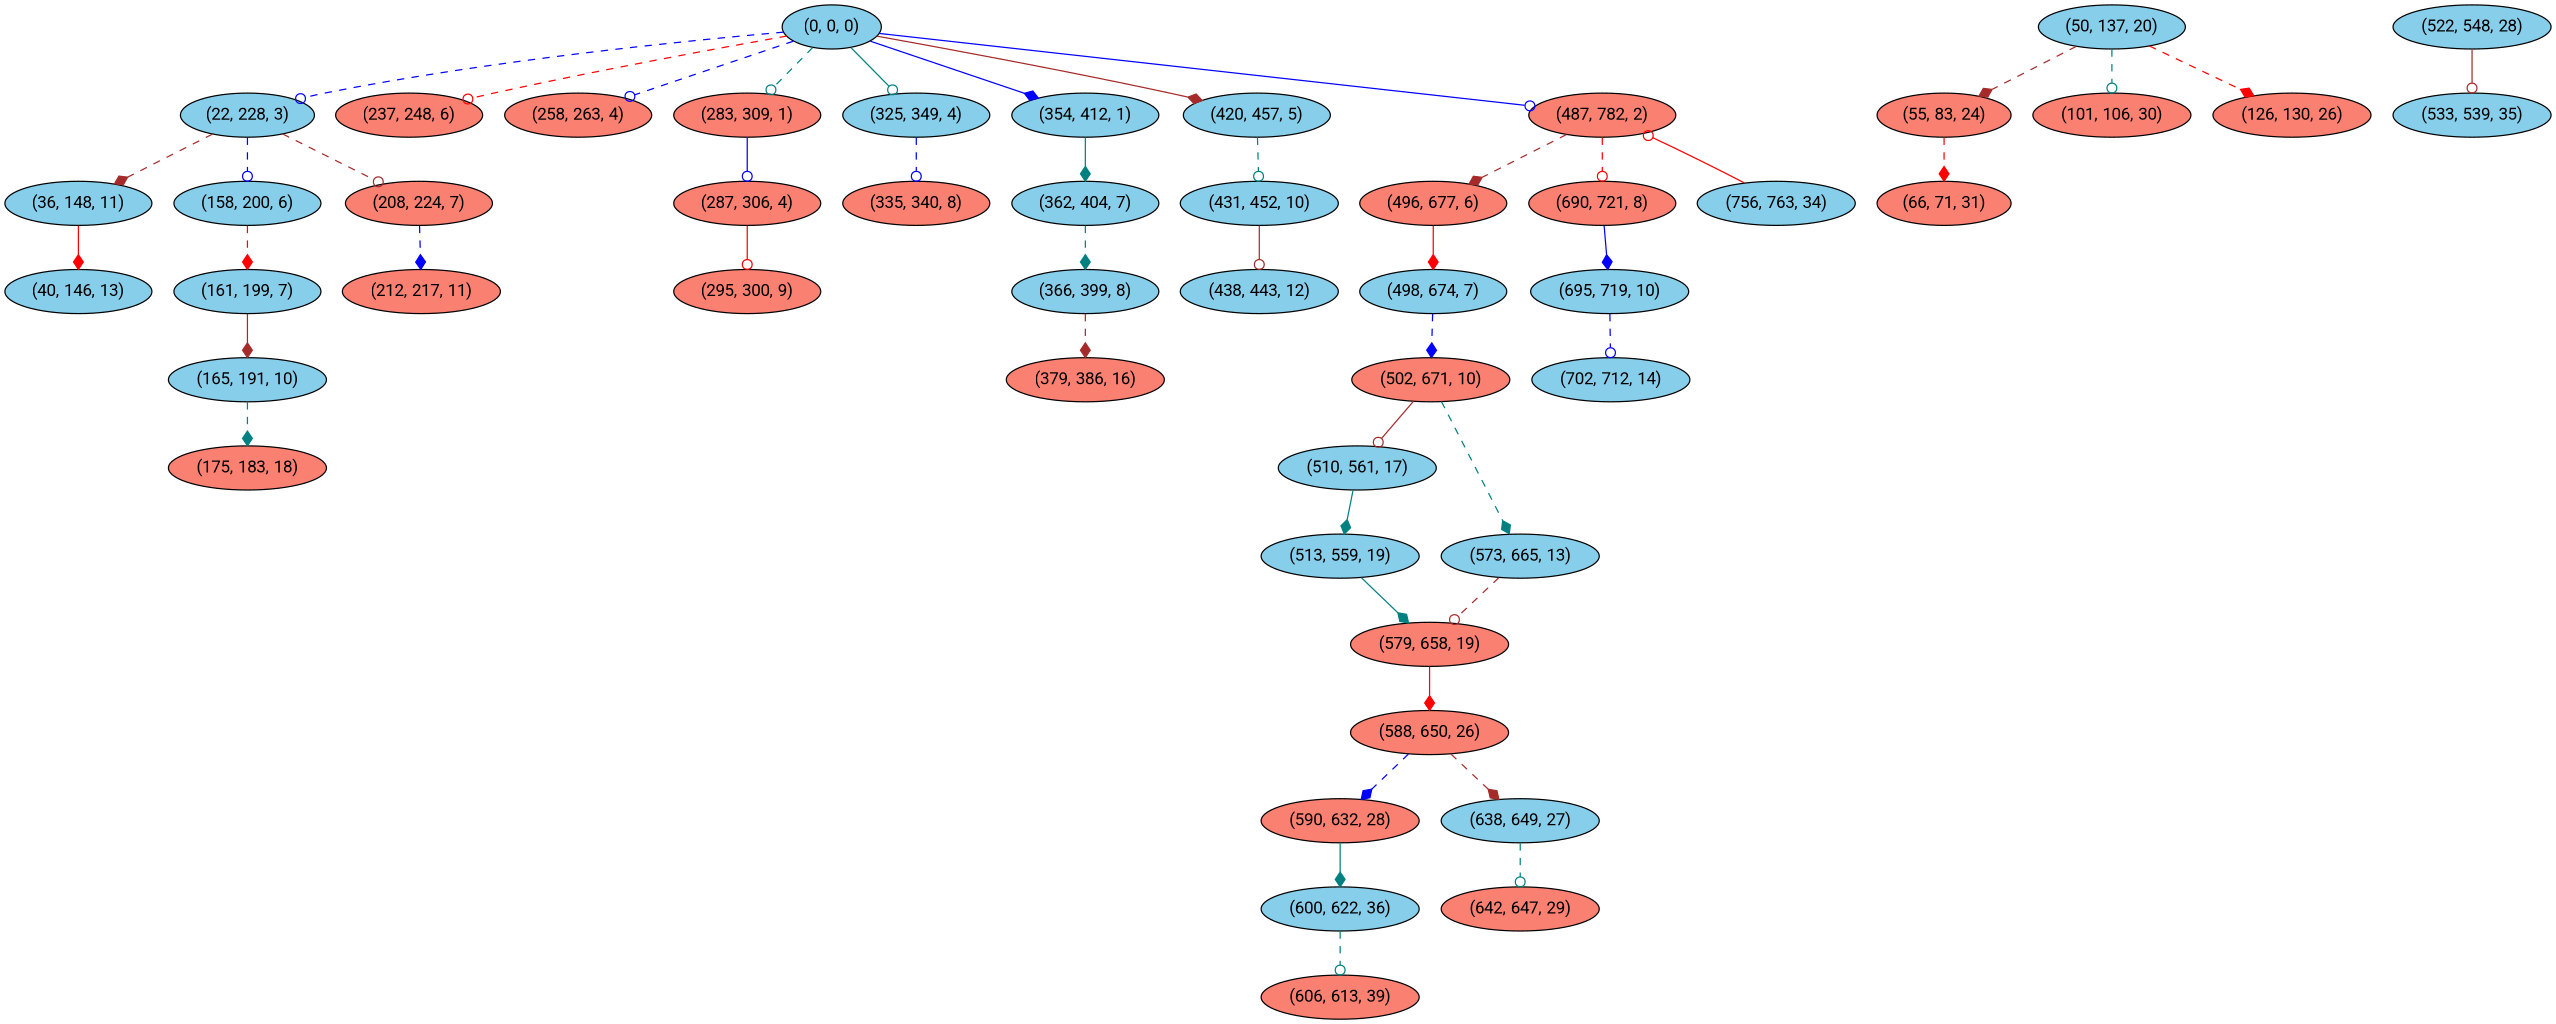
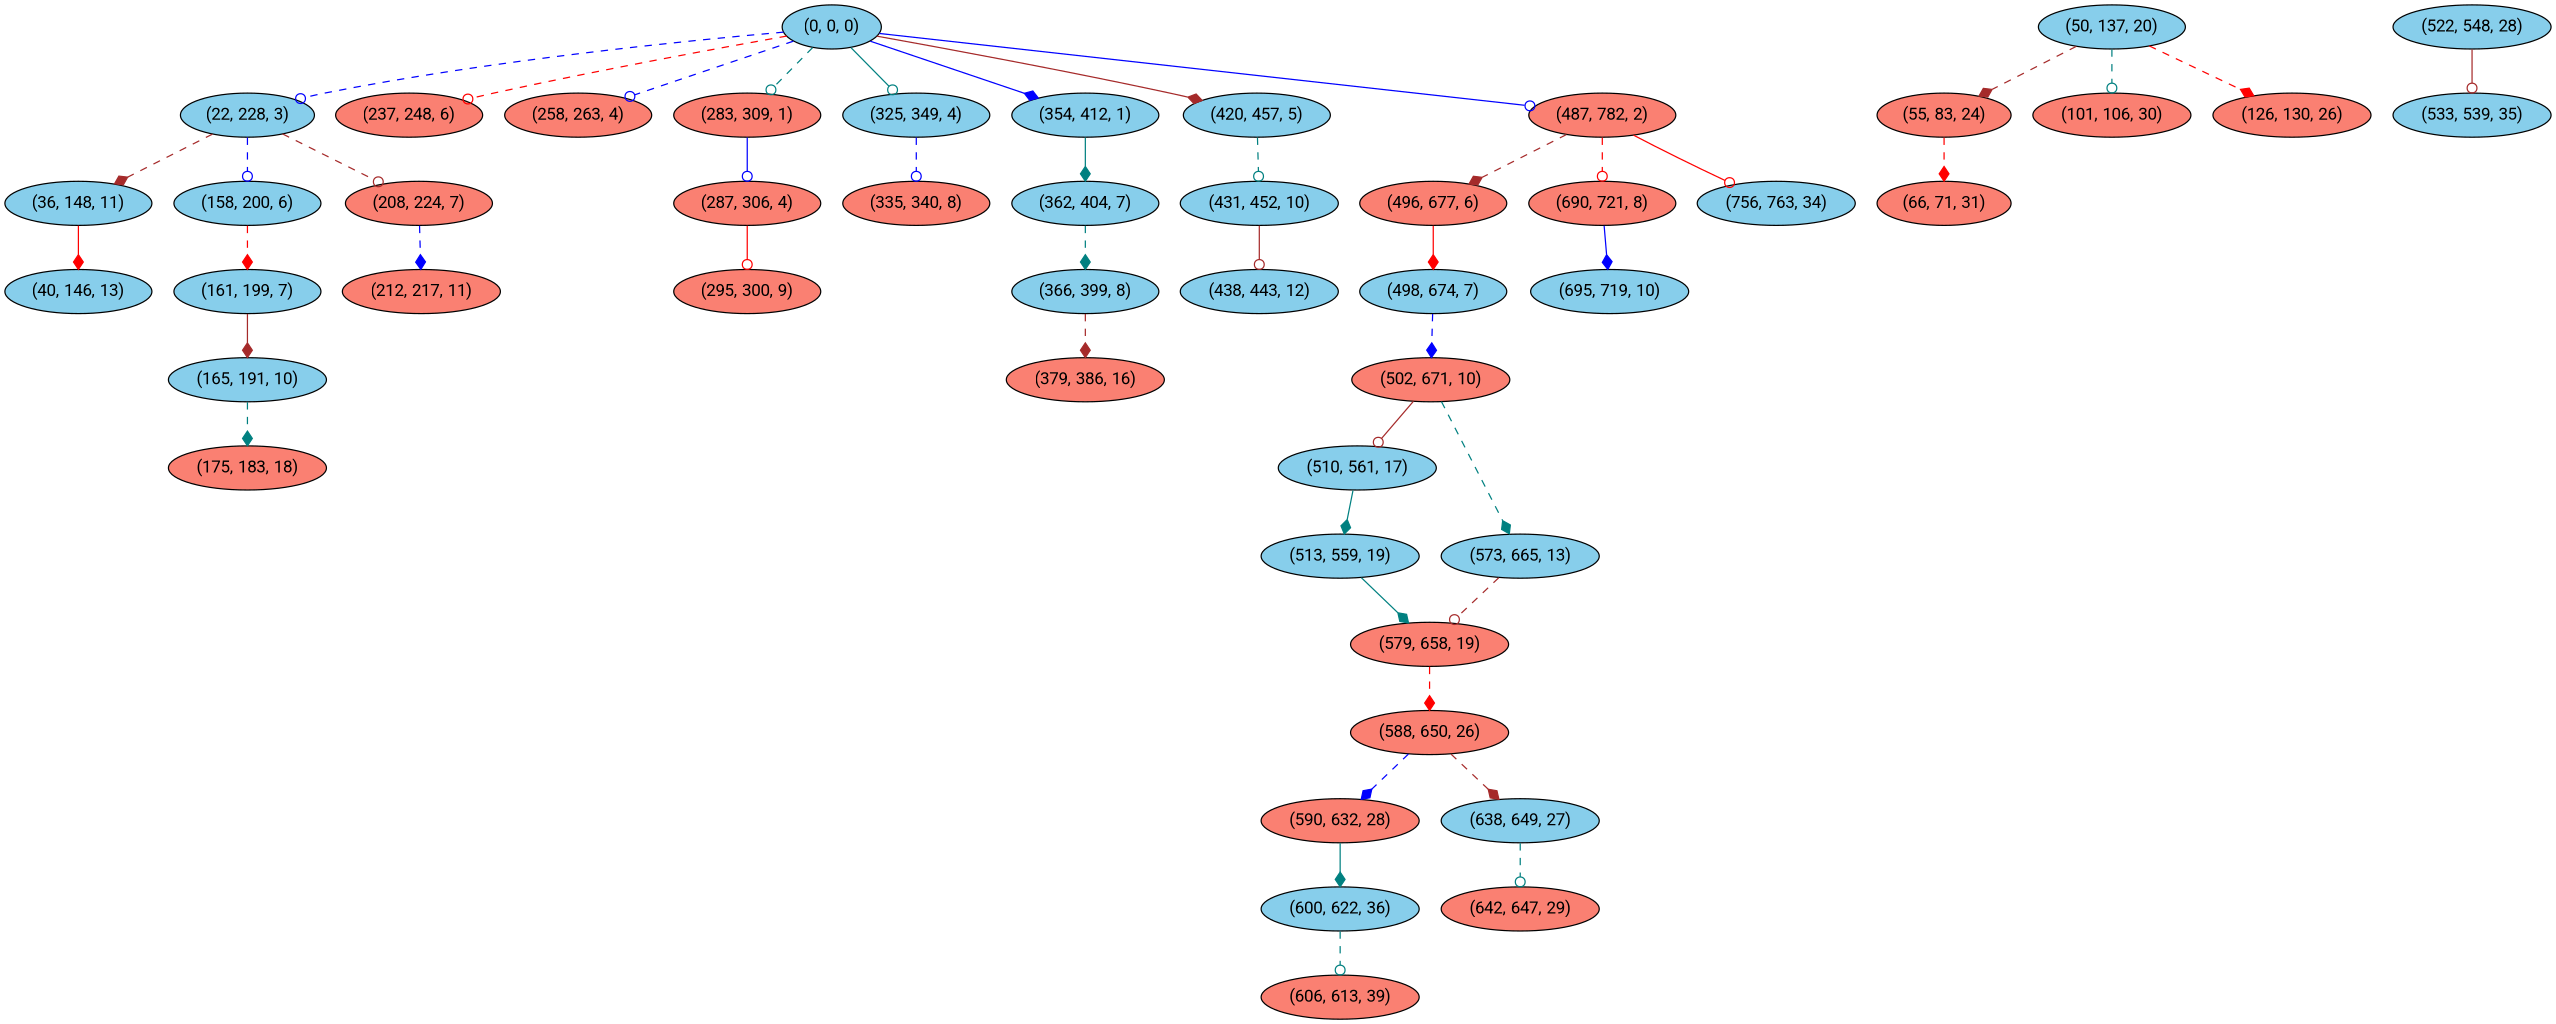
(1699, 160) -> (1679, 158)
(1611, 380) -> none
(1430, 681) -> (1430, 681)
